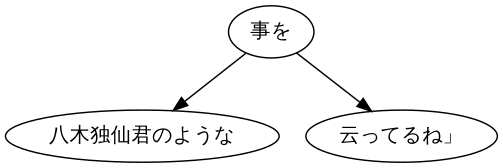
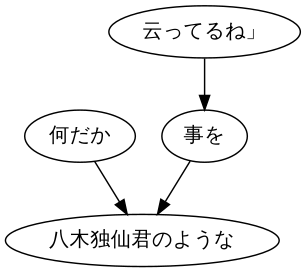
(328, 78) -> (205, 77)
none -> (80, 136)
